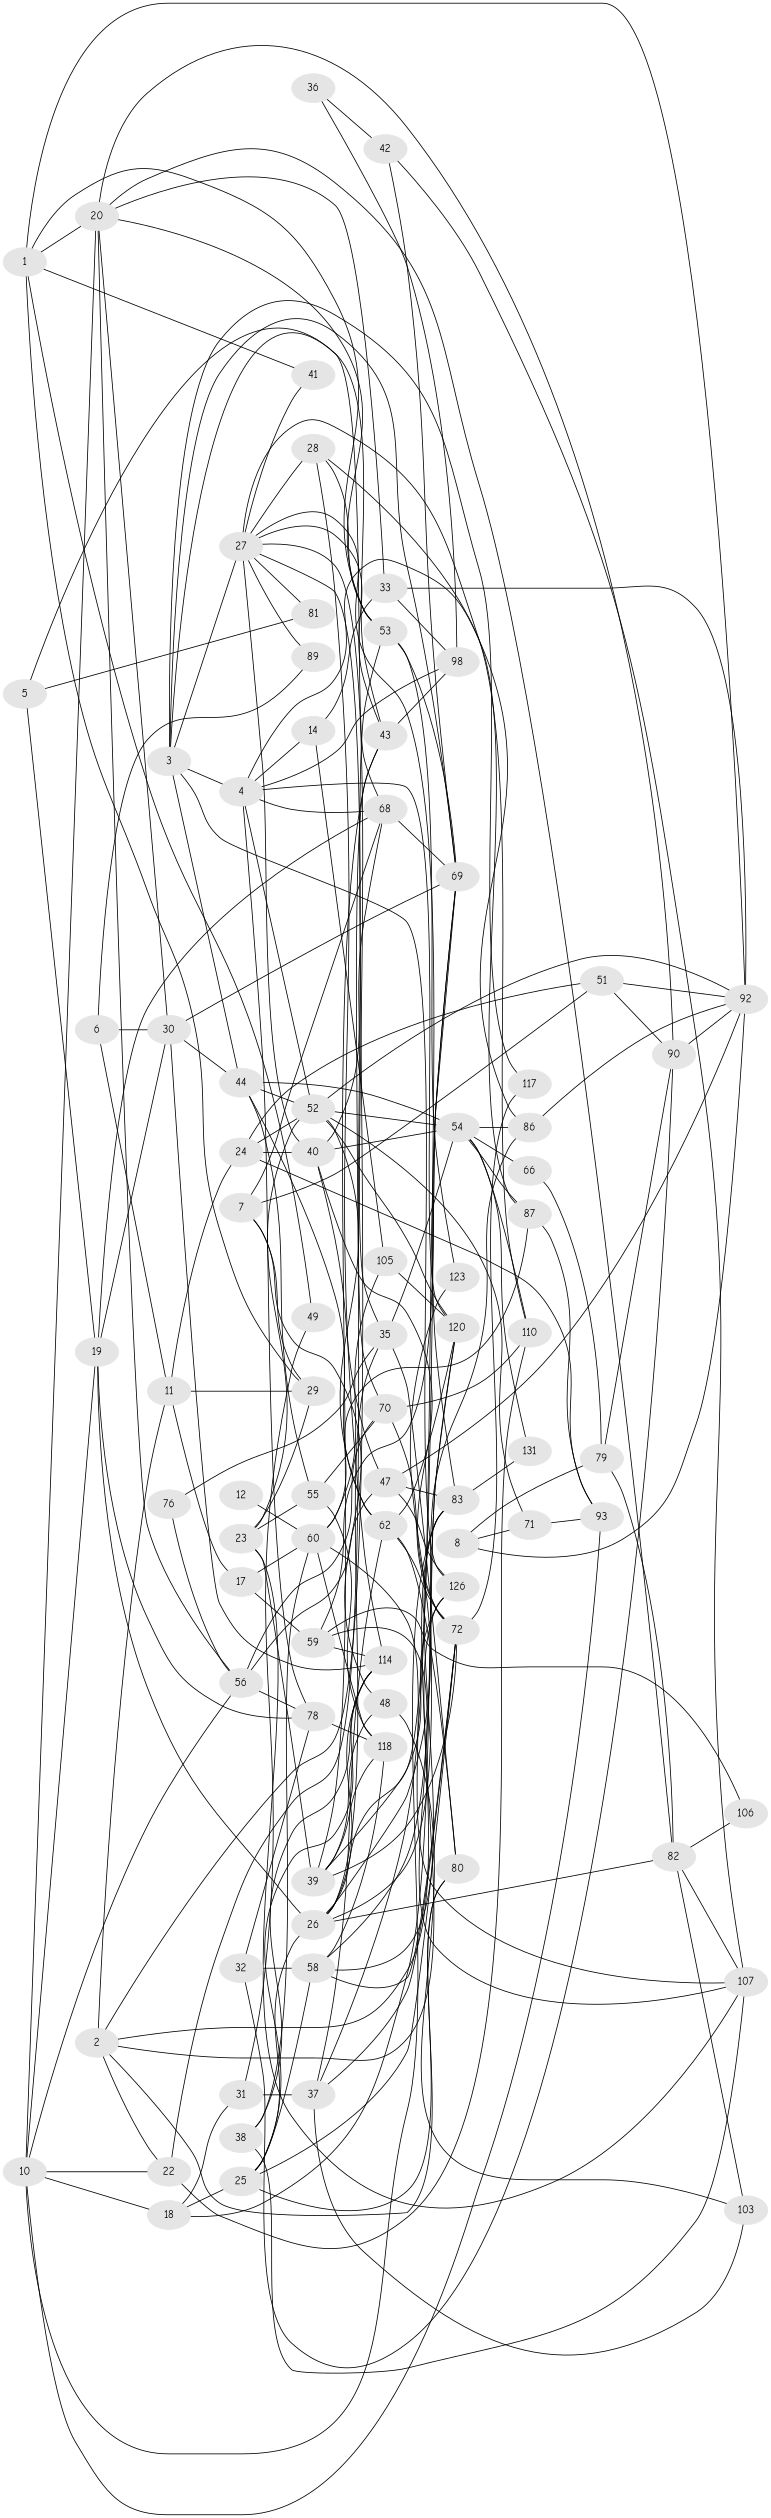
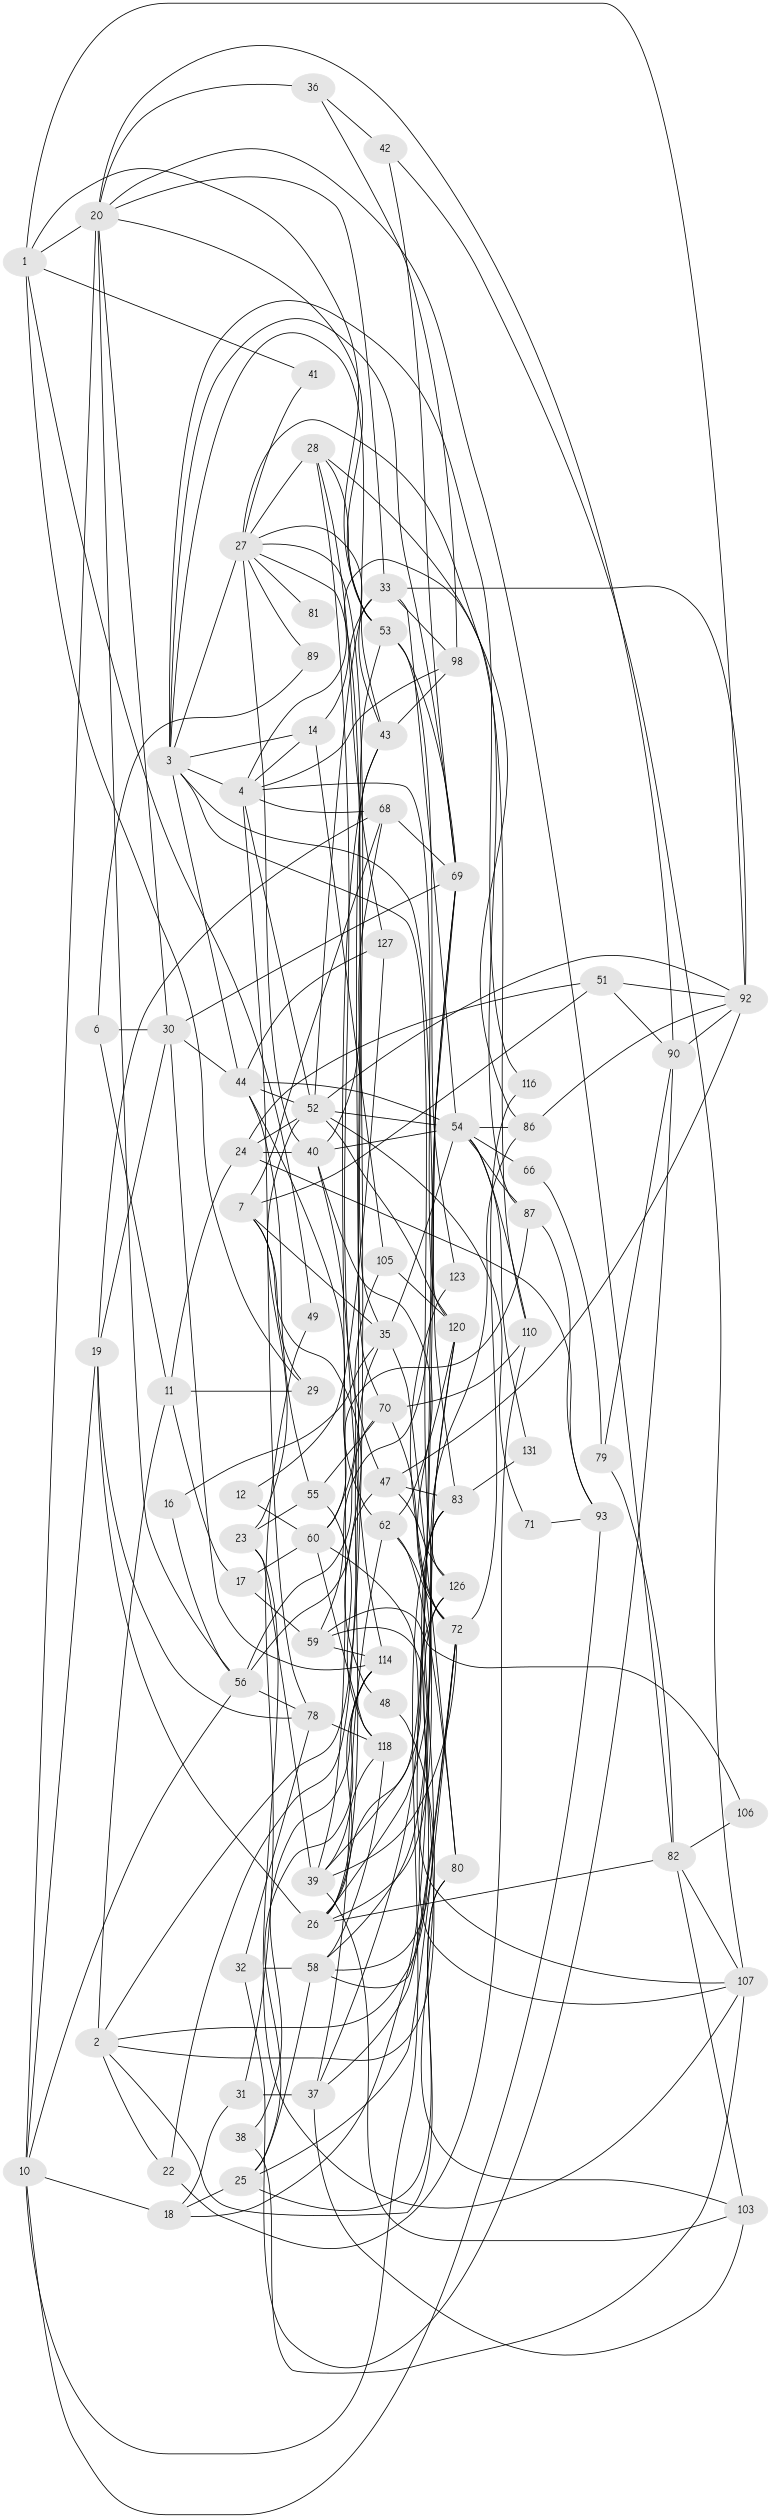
none -> (168, 102)
(25, 694) -> none
none -> (241, 746)
(422, 786) -> (417, 929)
none -> (438, 919)
none -> (385, 944)
(530, 1084) -> (530, 1084)
none -> (313, 1271)
(353, 1297) -> (335, 820)
(287, 1469) -> none
(169, 1504) -> (169, 1504)
(458, 1543) -> none
(349, 1792) -> (407, 2230)
(287, 1827) -> none
(277, 2053) -> none
(97, 2172) -> none
